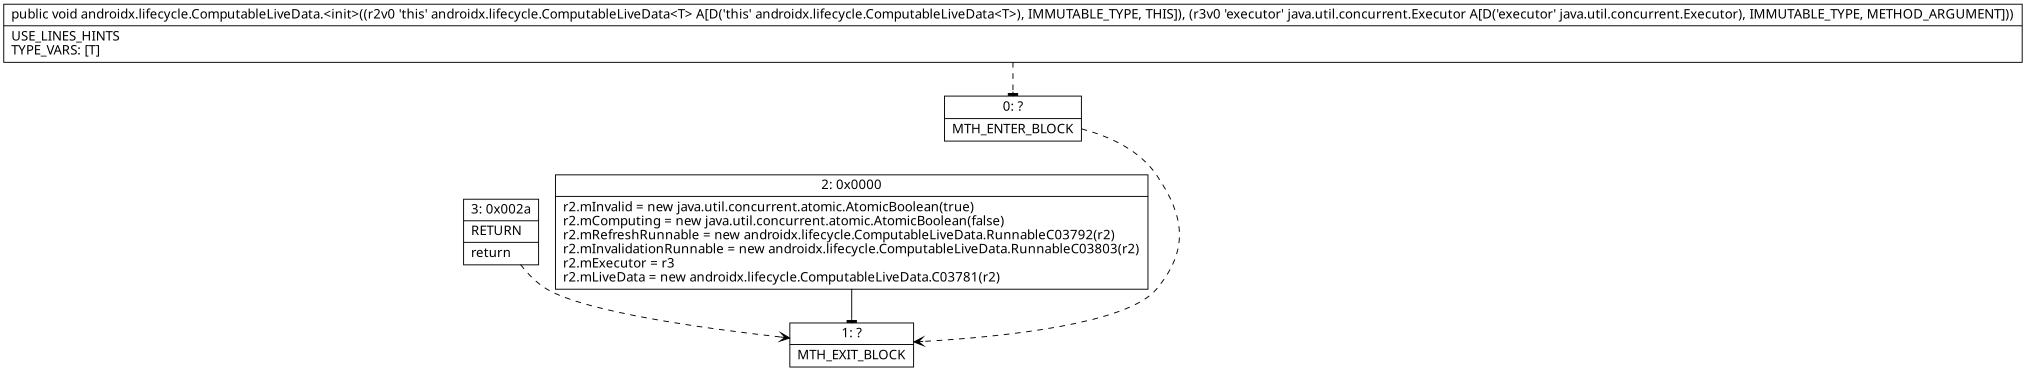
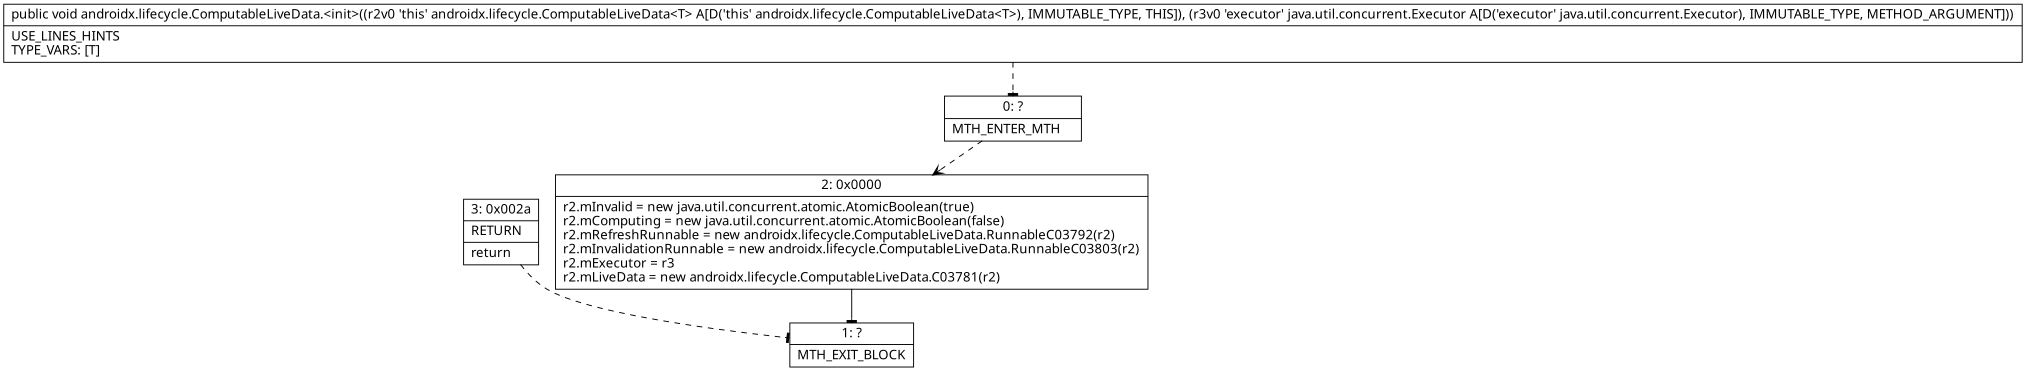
(1013, 129) -> (1006, 129)
(1146, 298) -> (961, 155)
(644, 317) -> (644, 317)
